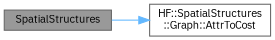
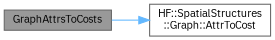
(58, 20) -> (58, 20)
